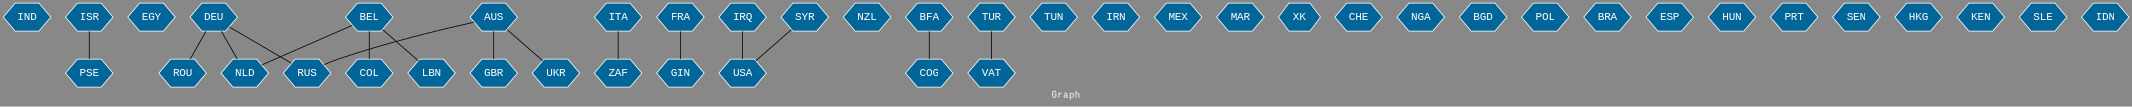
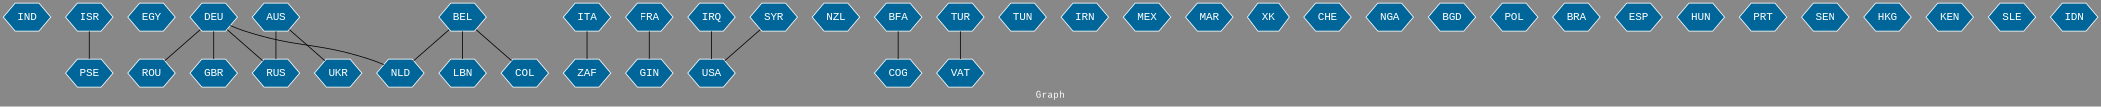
(494, 45) -> (214, 45)
